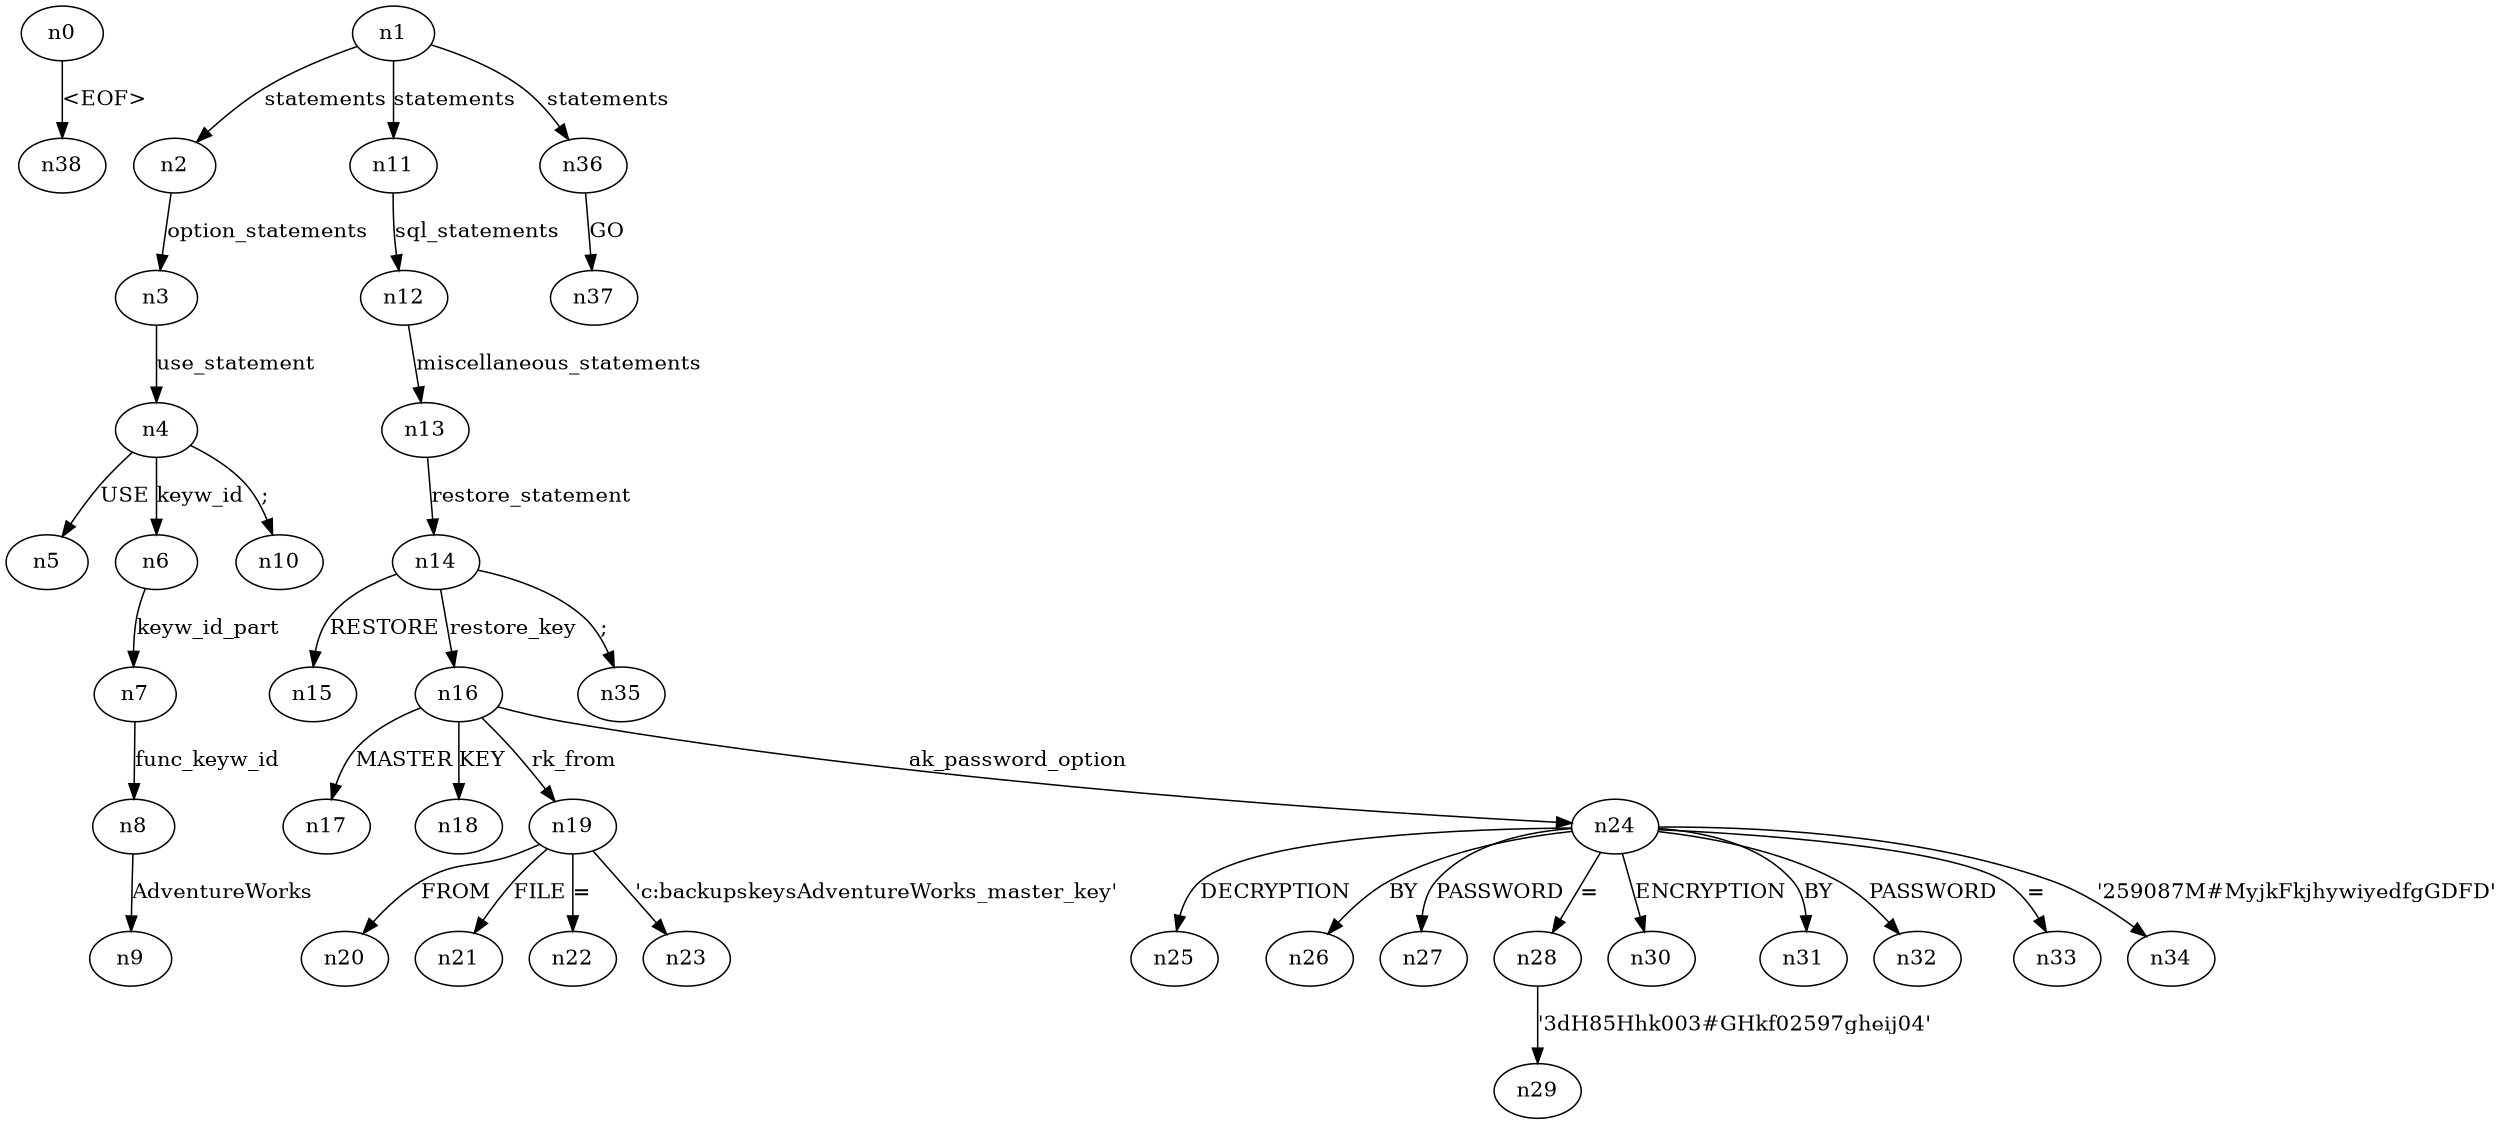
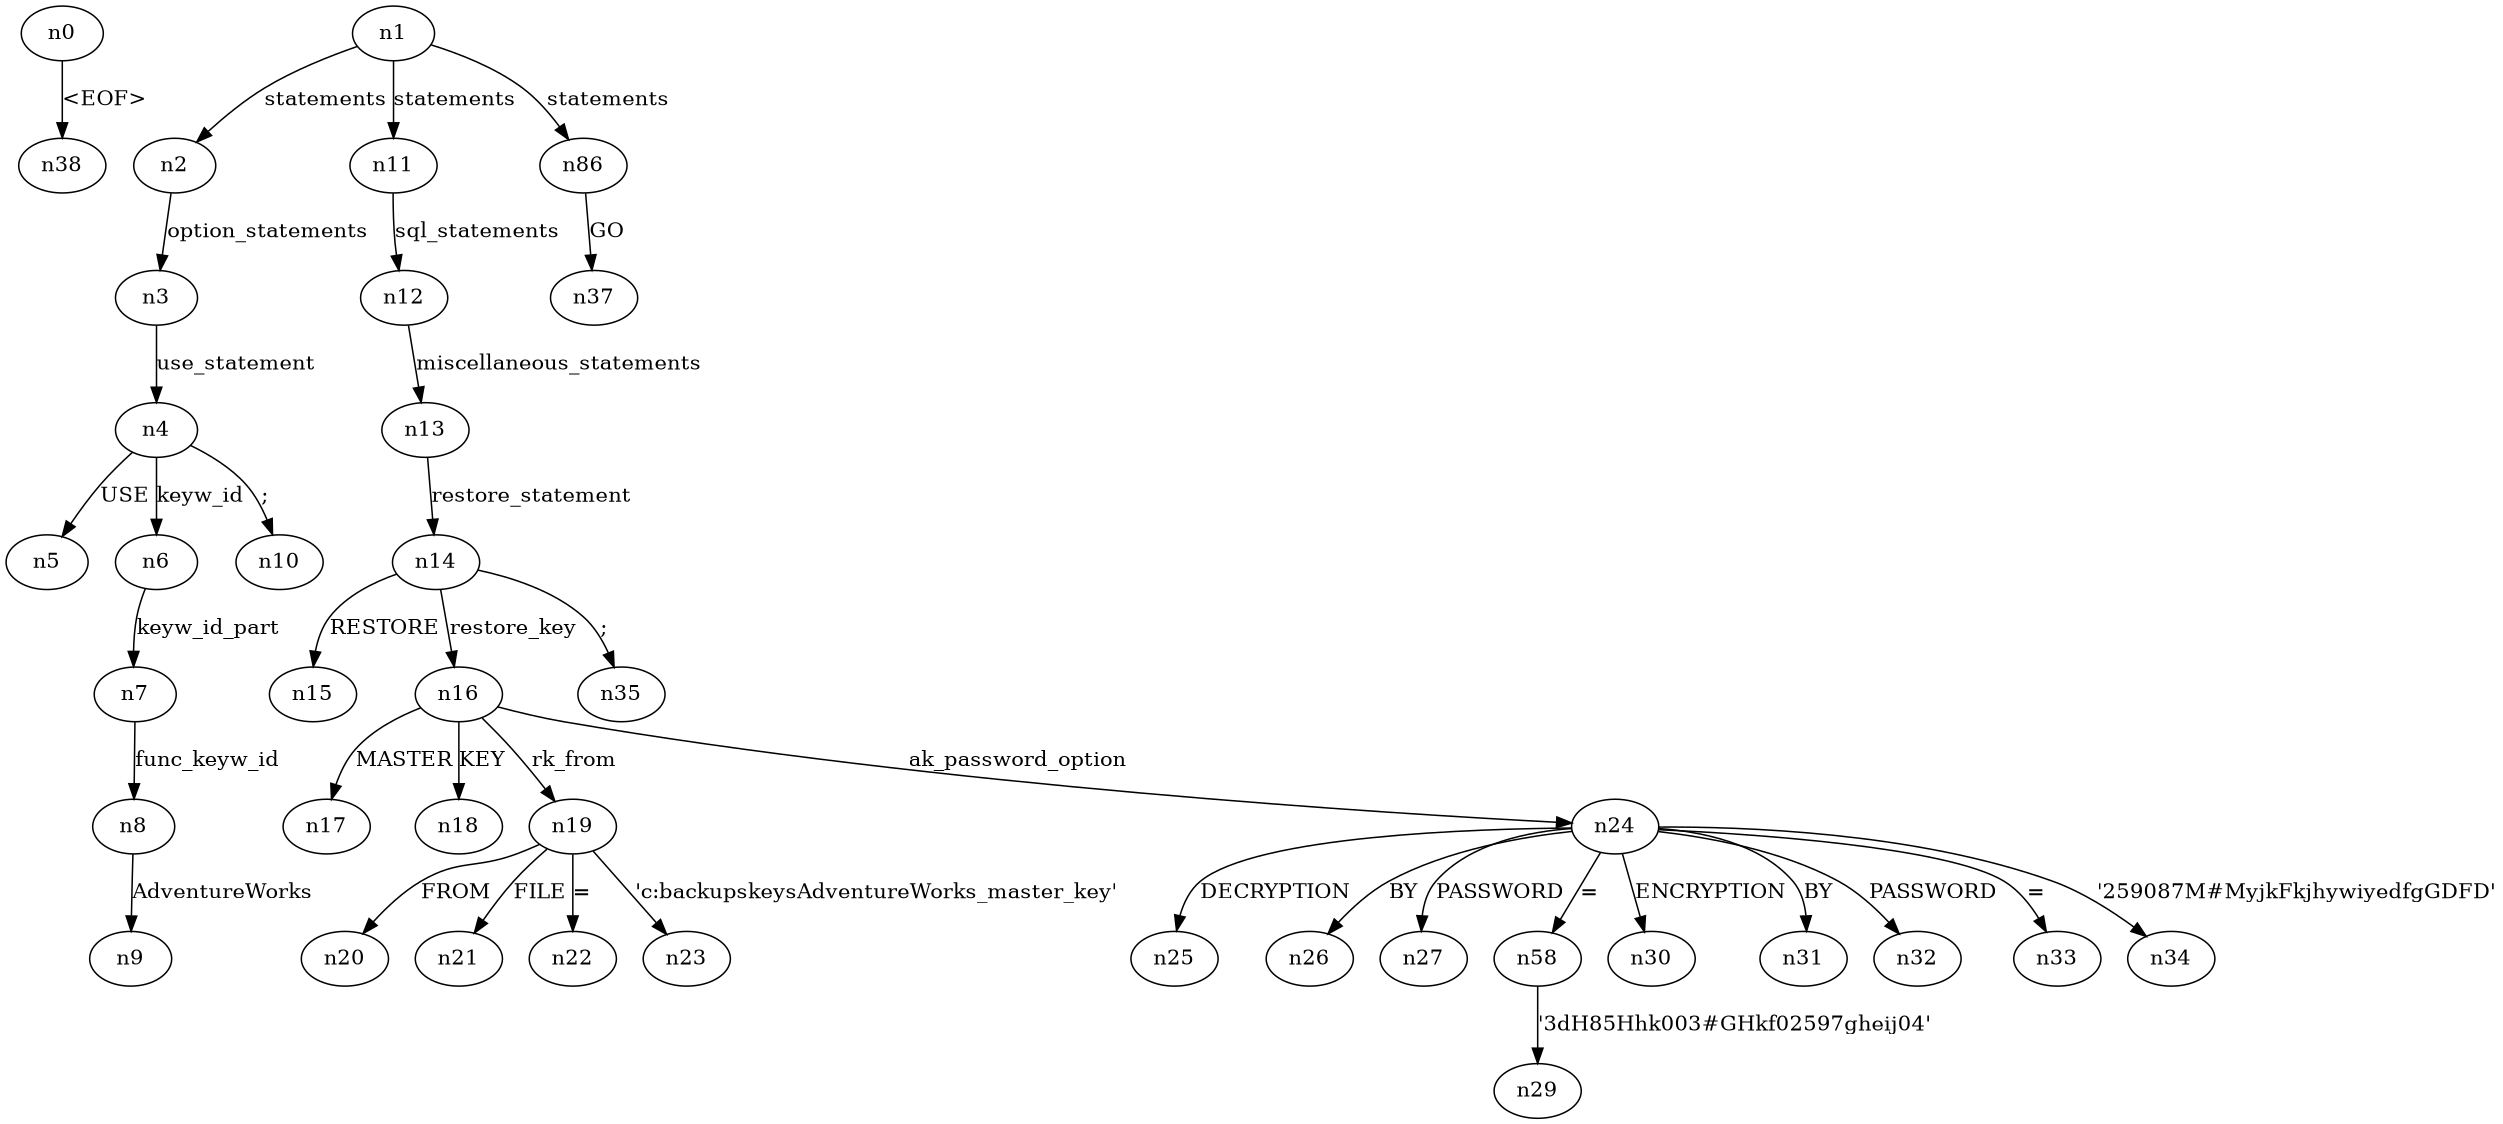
(583, 166) -> (583, 166)
(1538, 959) -> (1538, 959)
